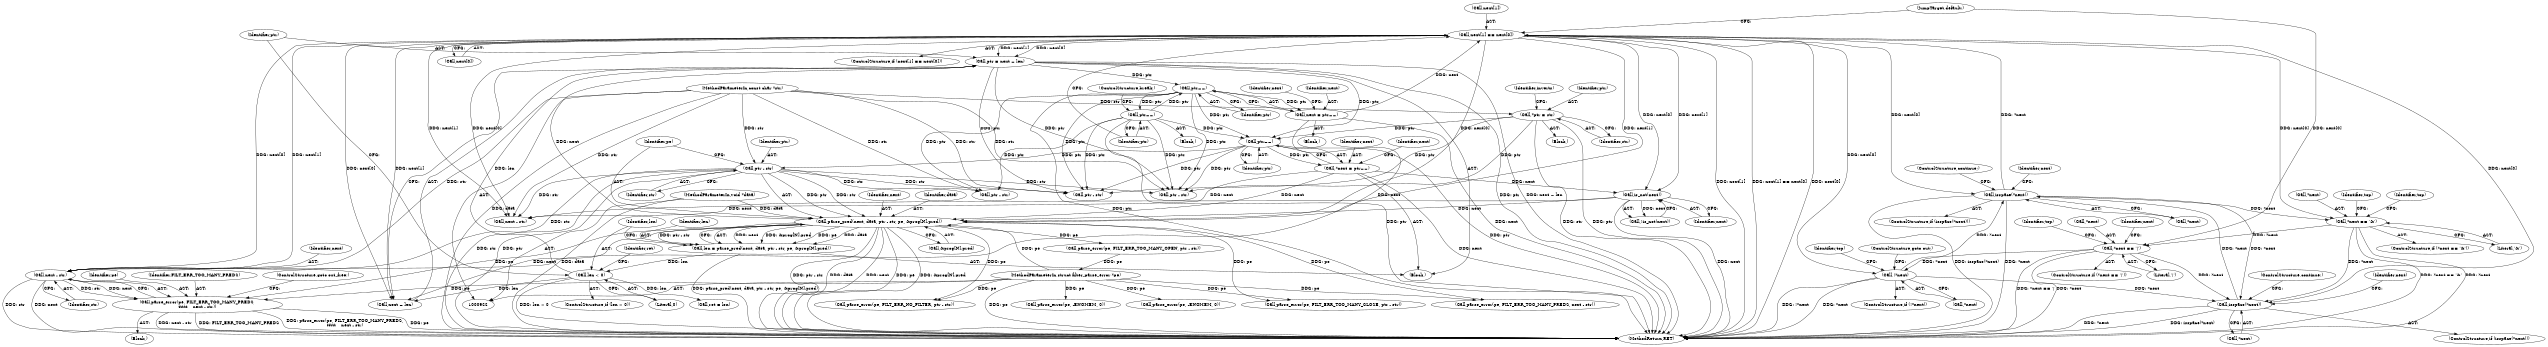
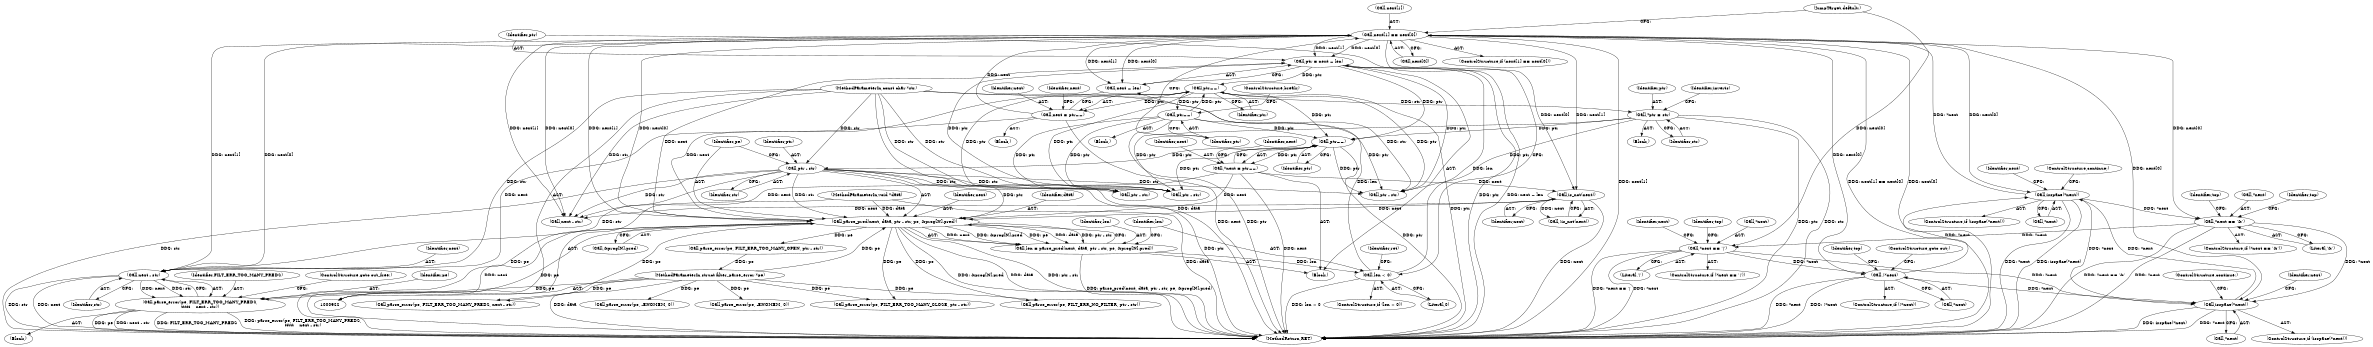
(607, 251) -> (709, 135)
(714, 305) -> none
(999, 305) -> (565, 305)
